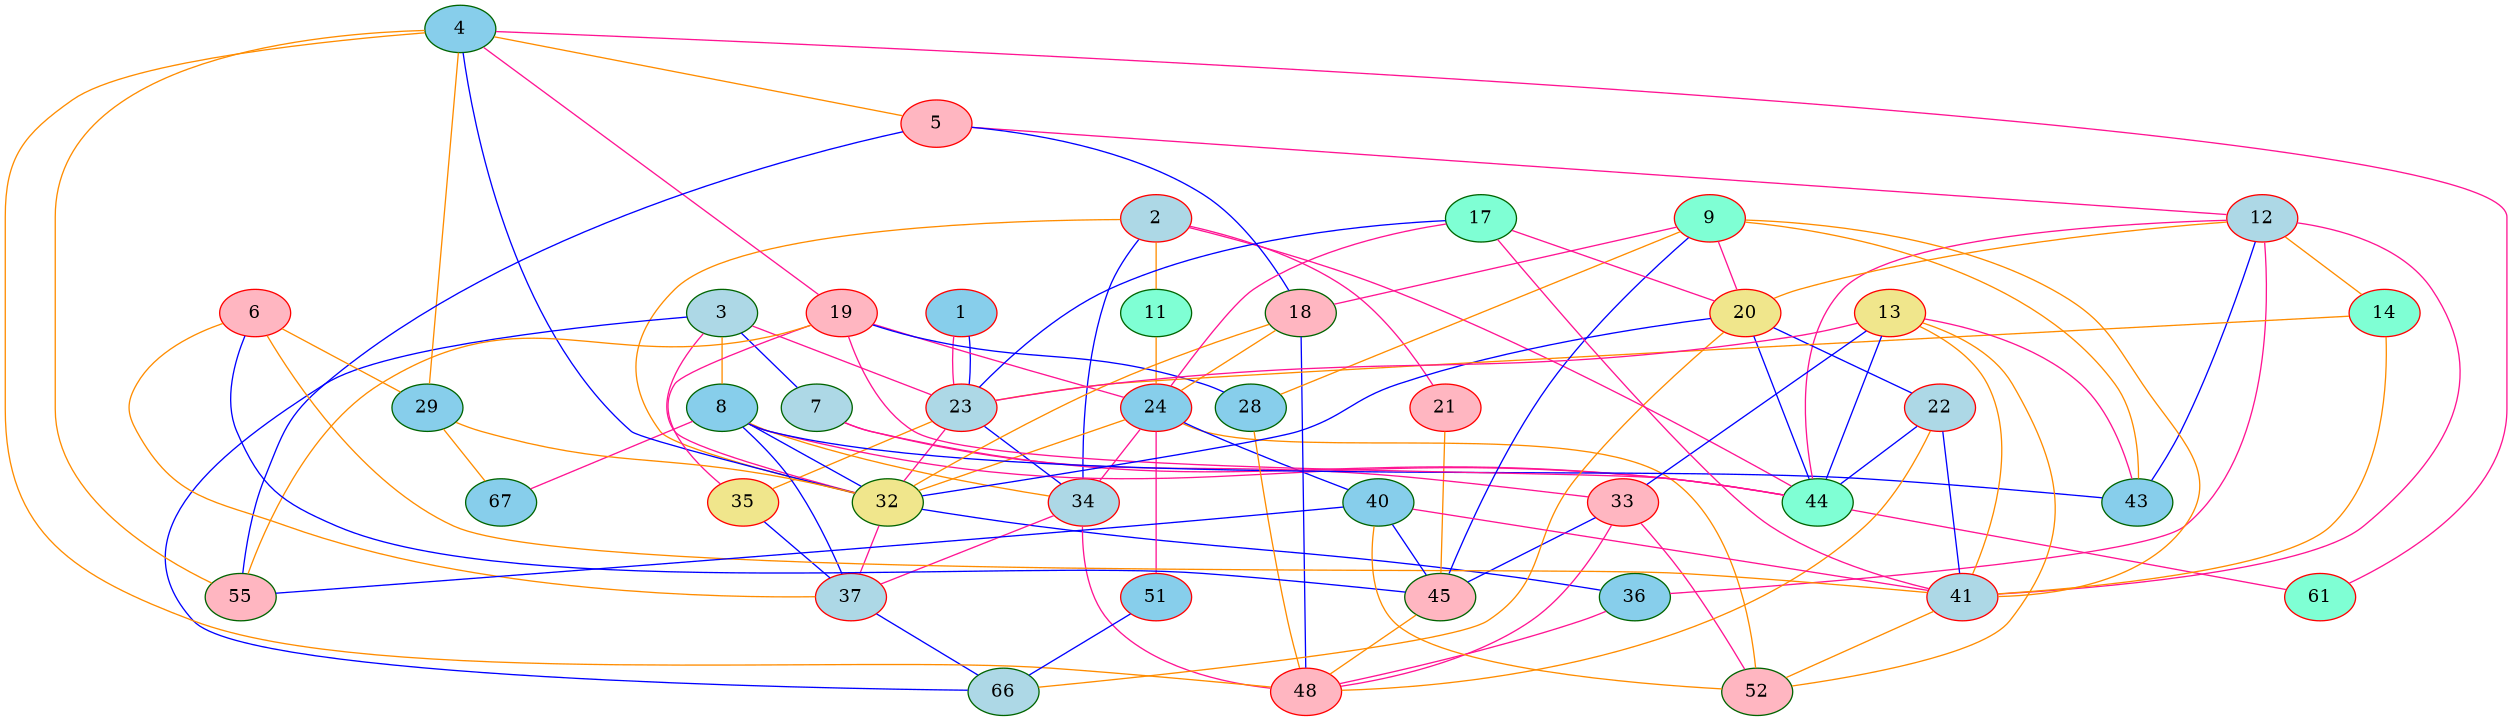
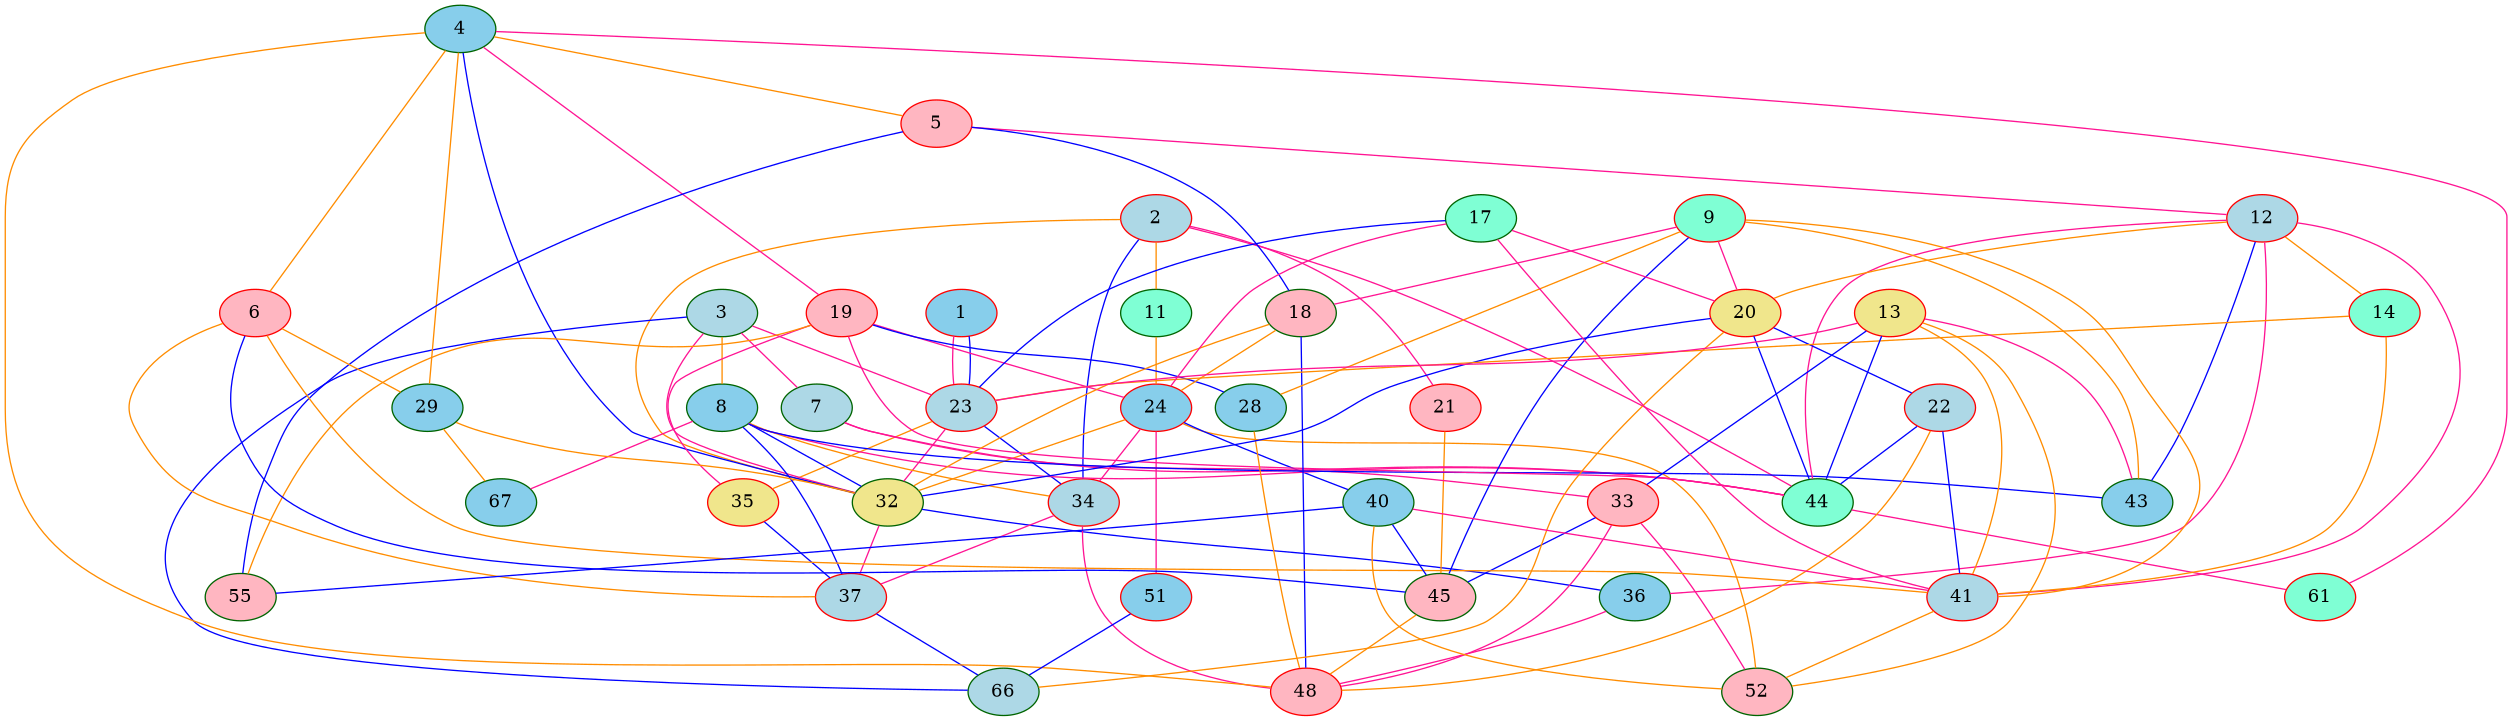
(57, 210) -> (358, 171)
(769, 360) -> (769, 360)
